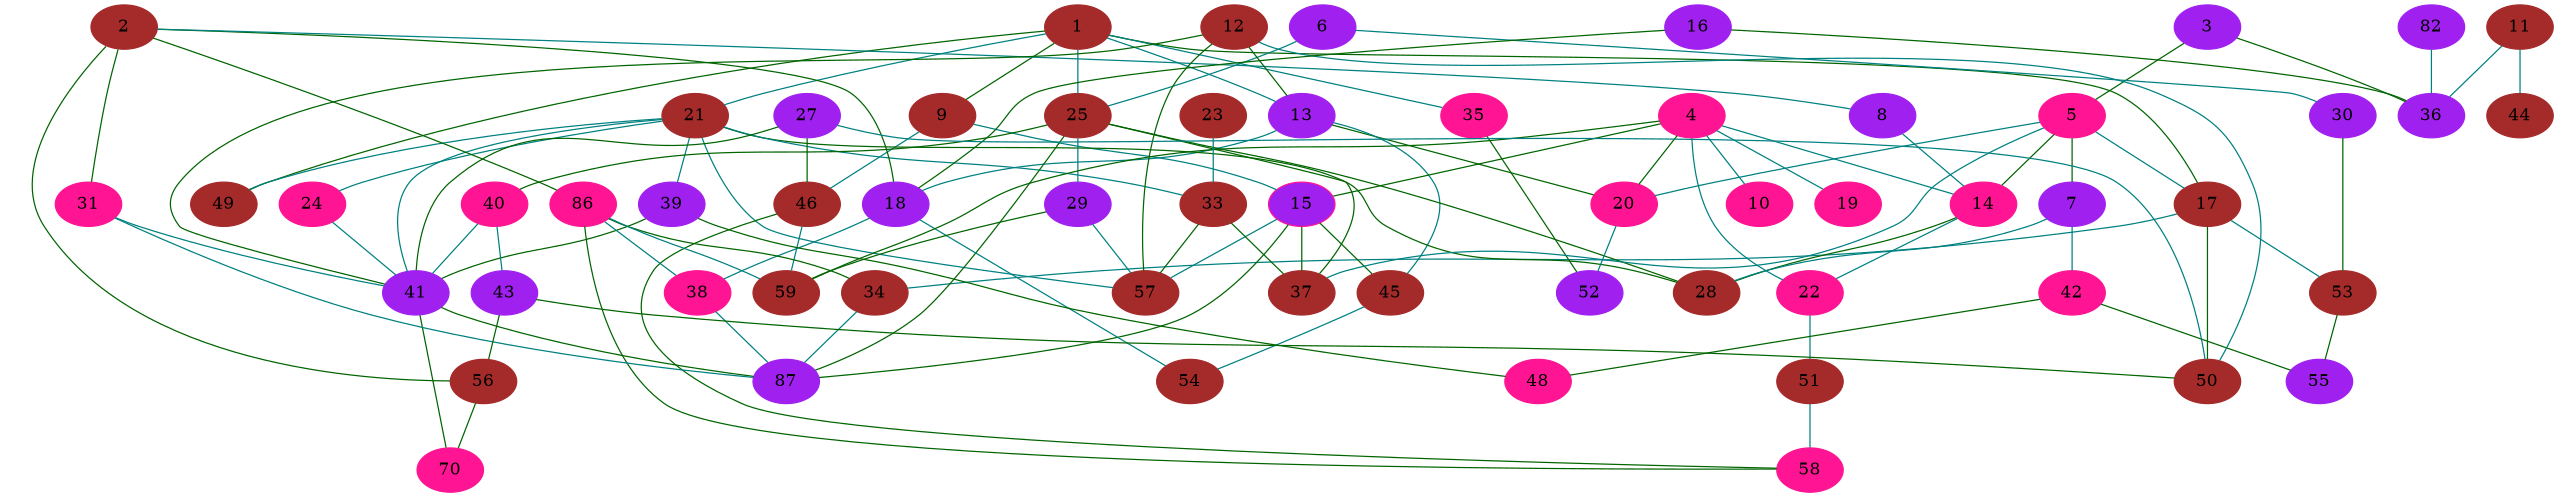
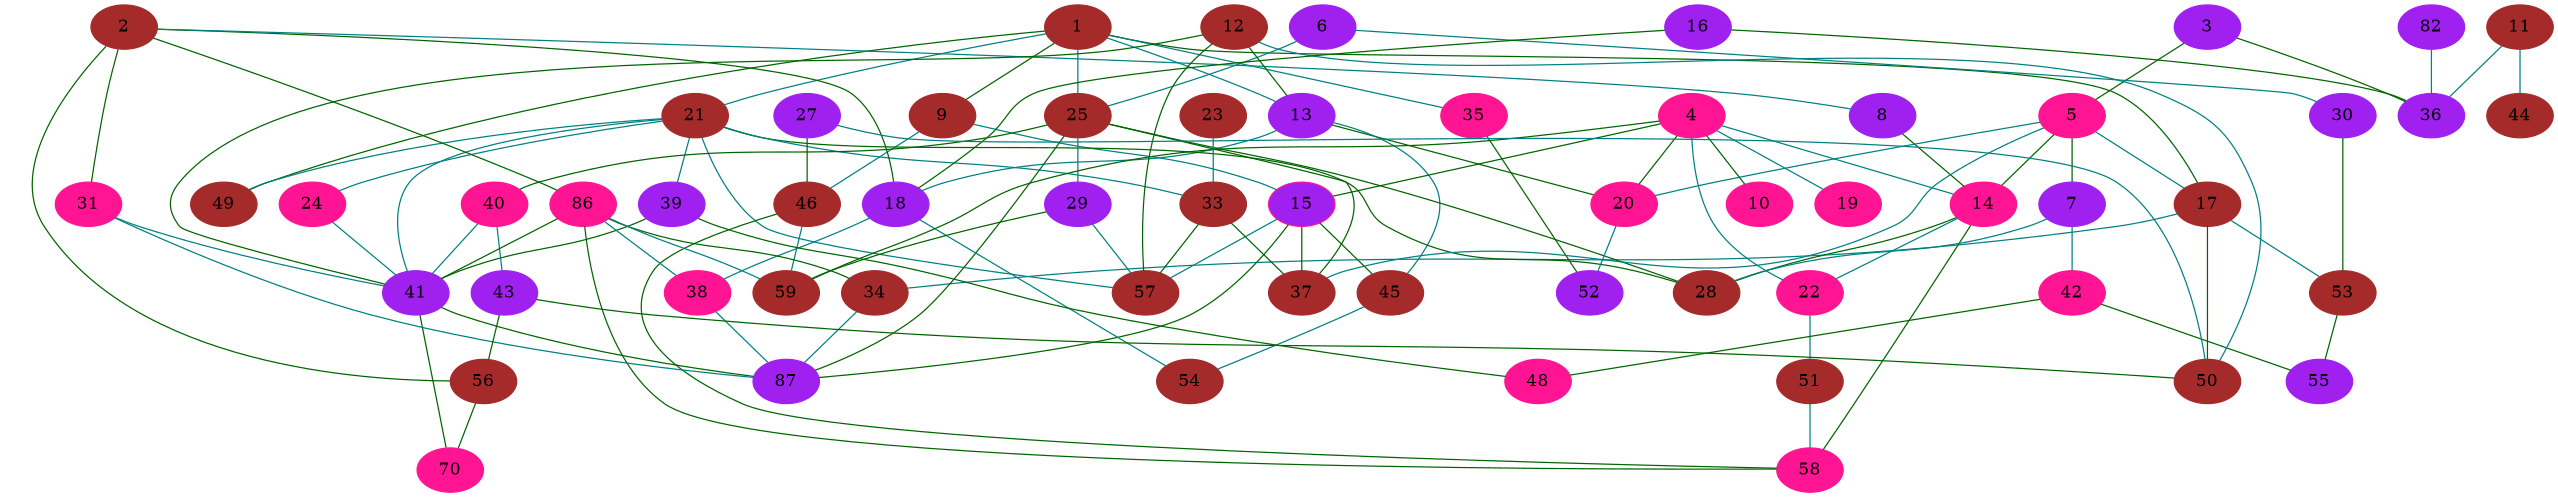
(594, 140) -> (508, 244)
(1726, 160) -> (1726, 160)
(1933, 160) -> (1933, 160)
none -> (1898, 338)
